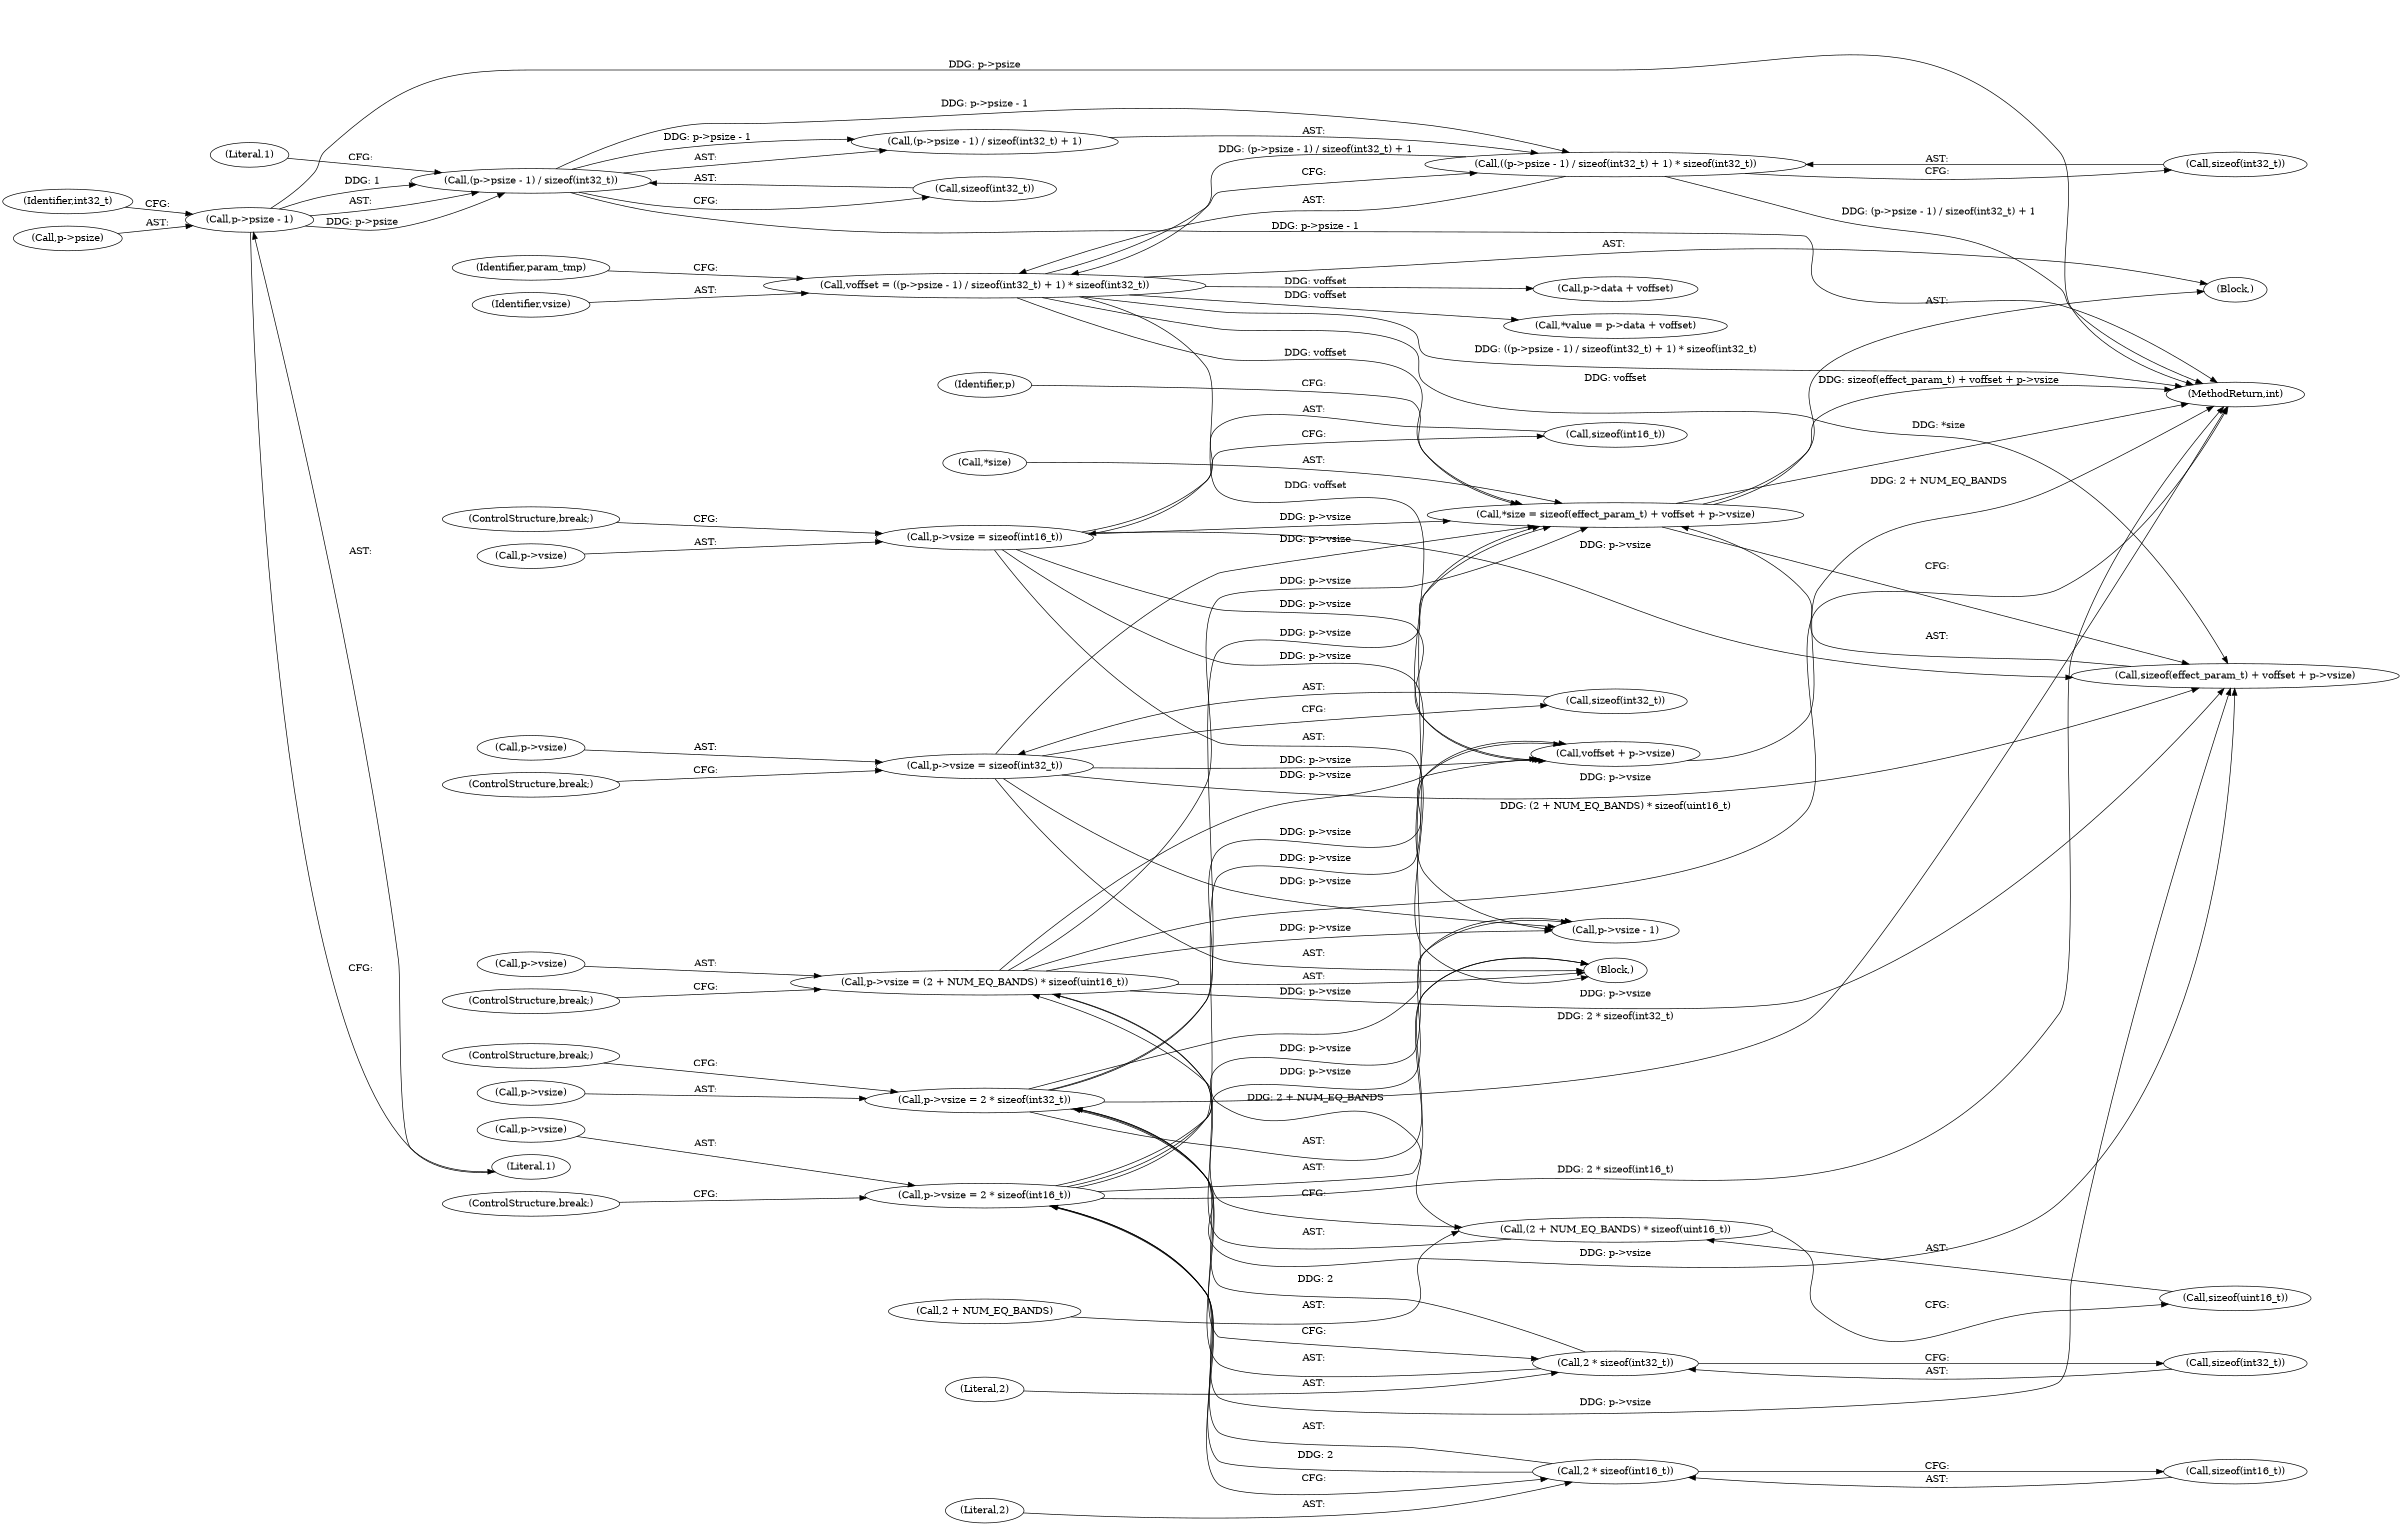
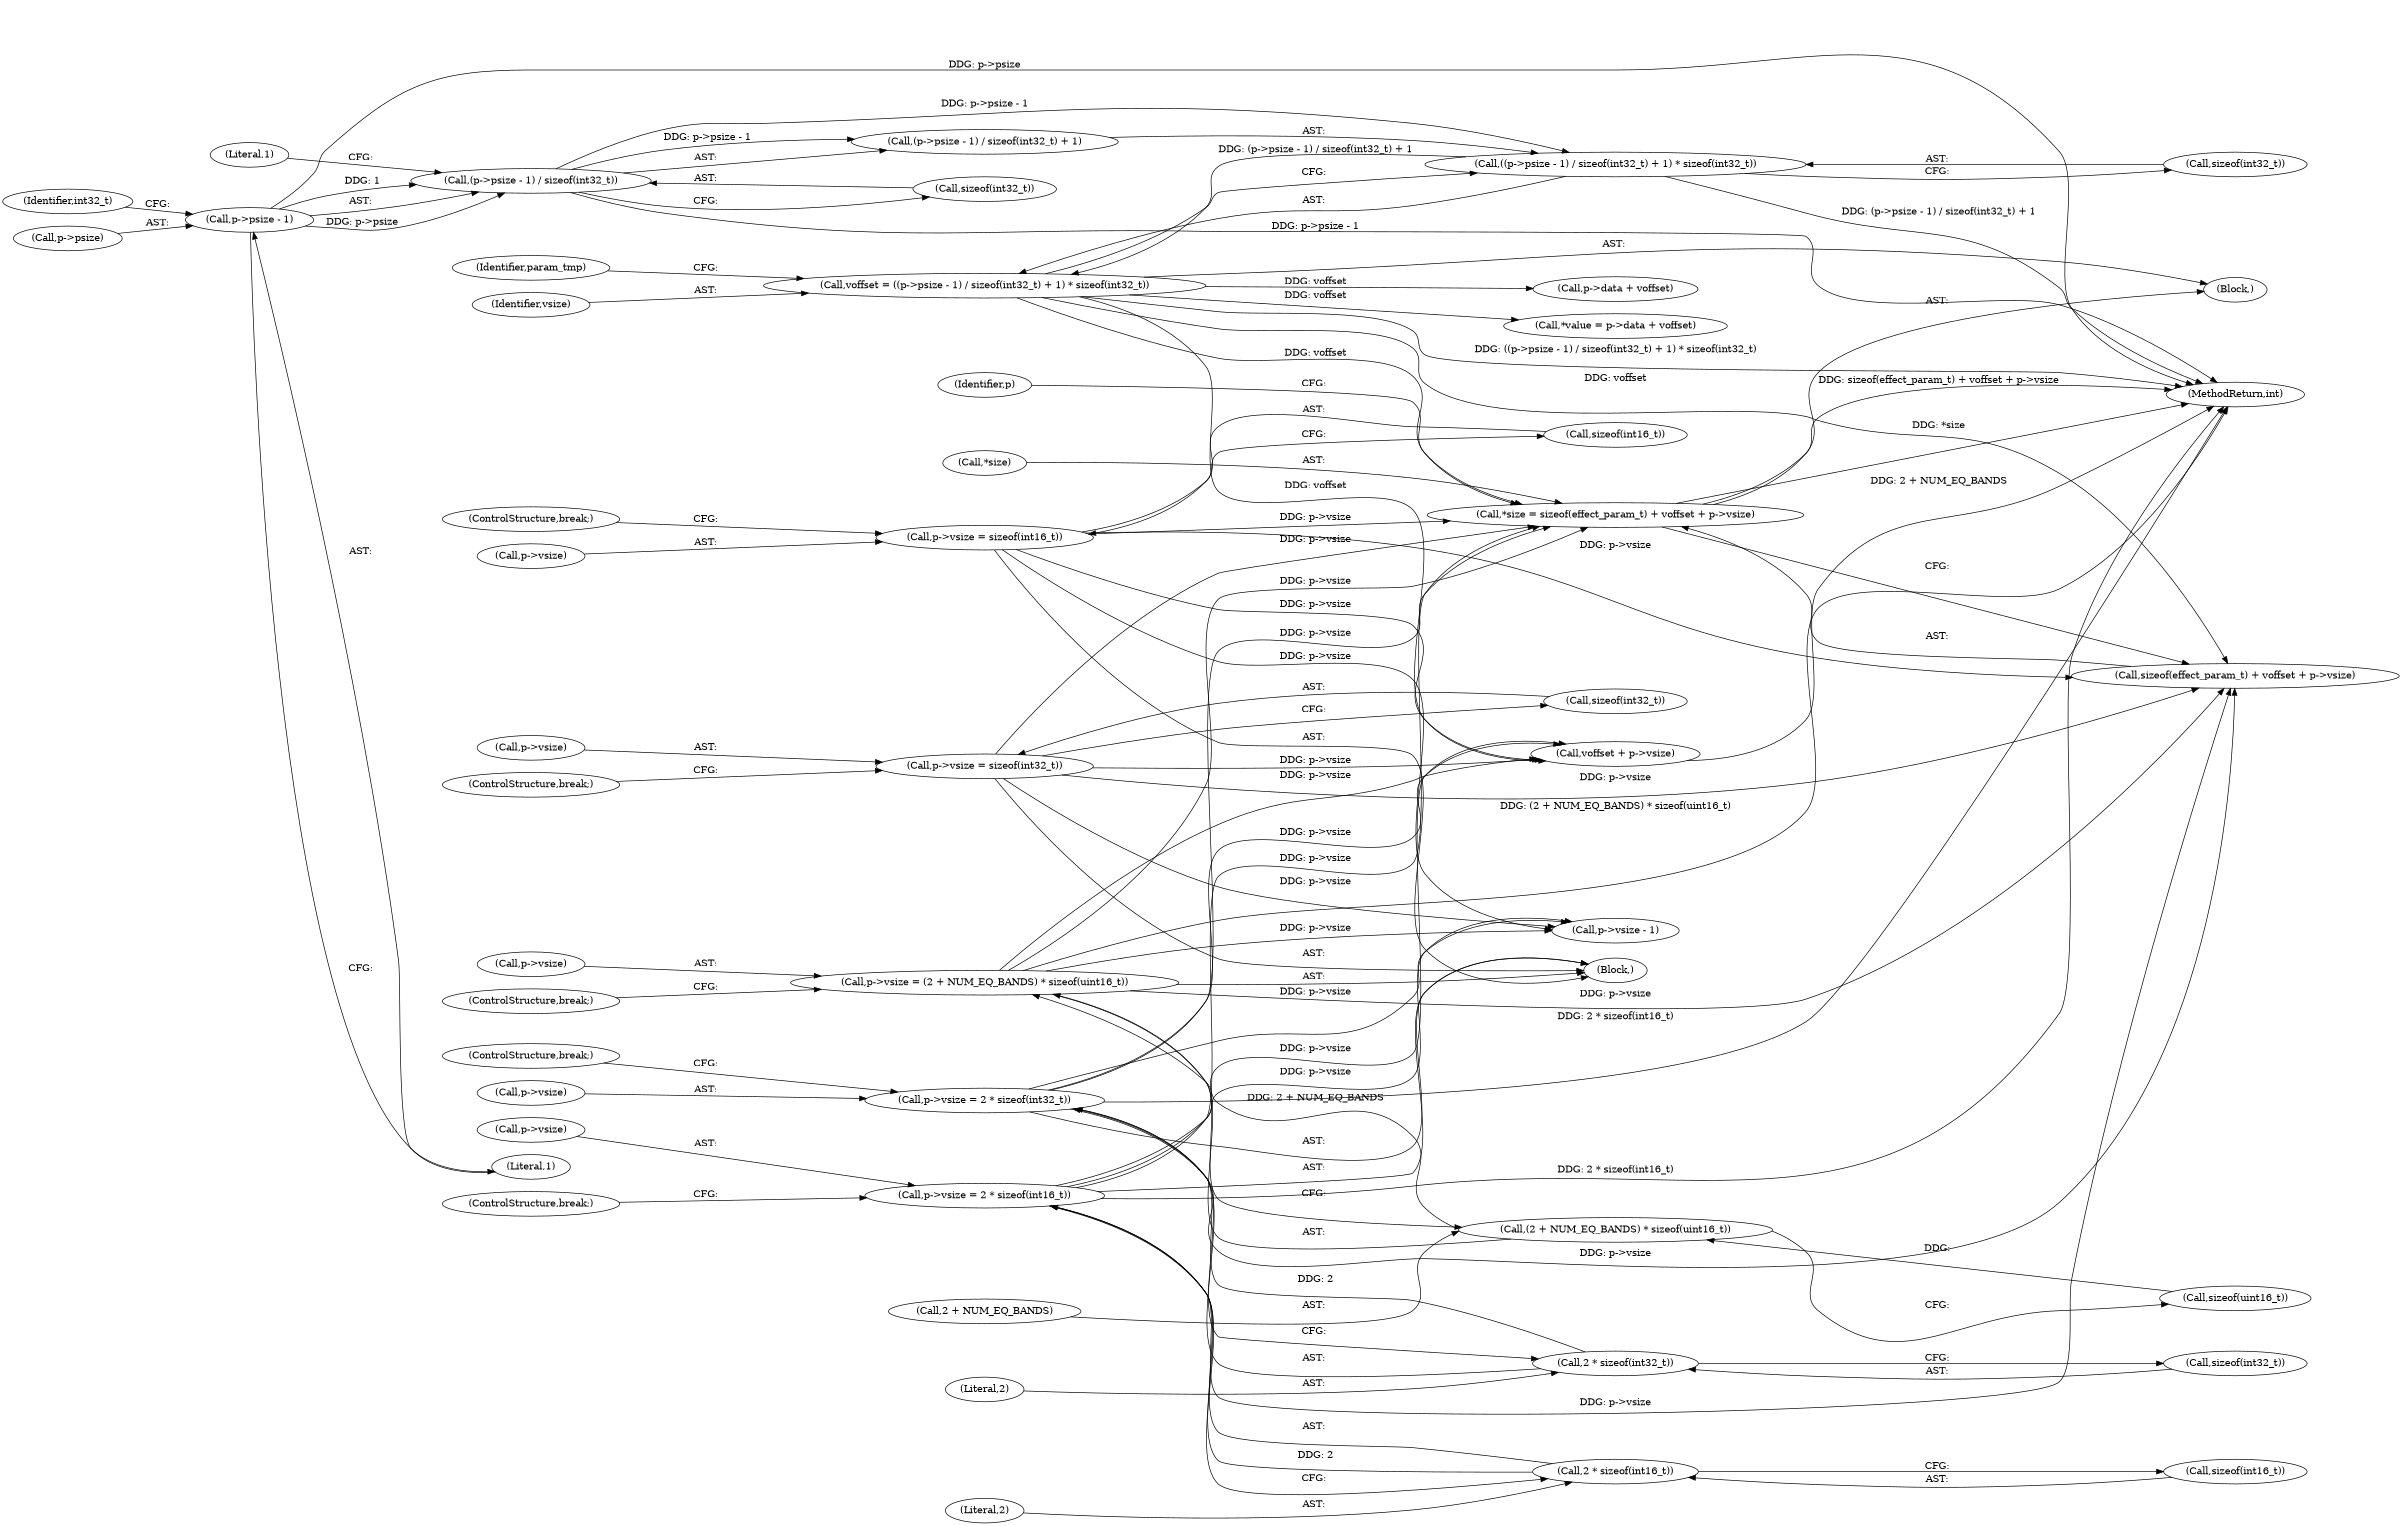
(1615, 1017) -> (1615, 1017)
(1939, 1249) -> (1939, 1249)
